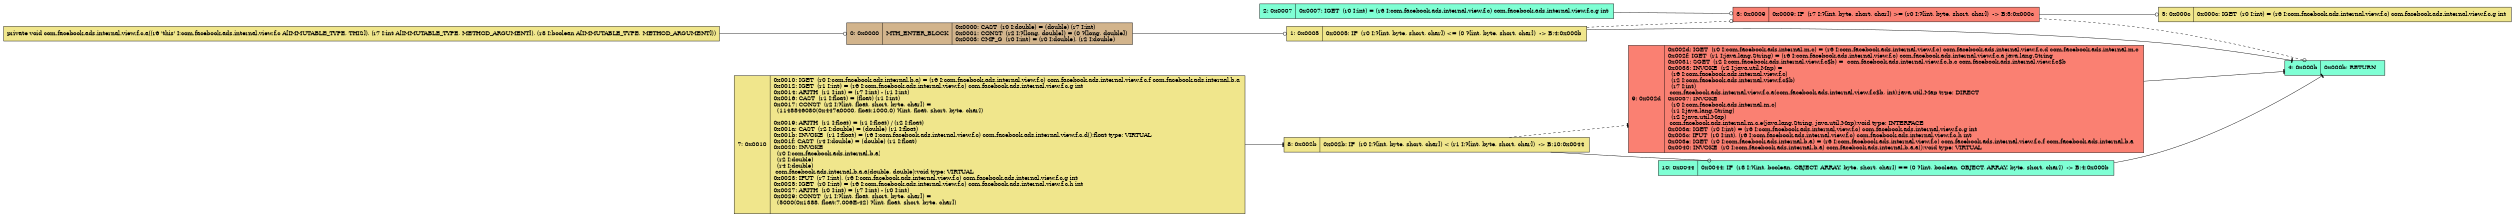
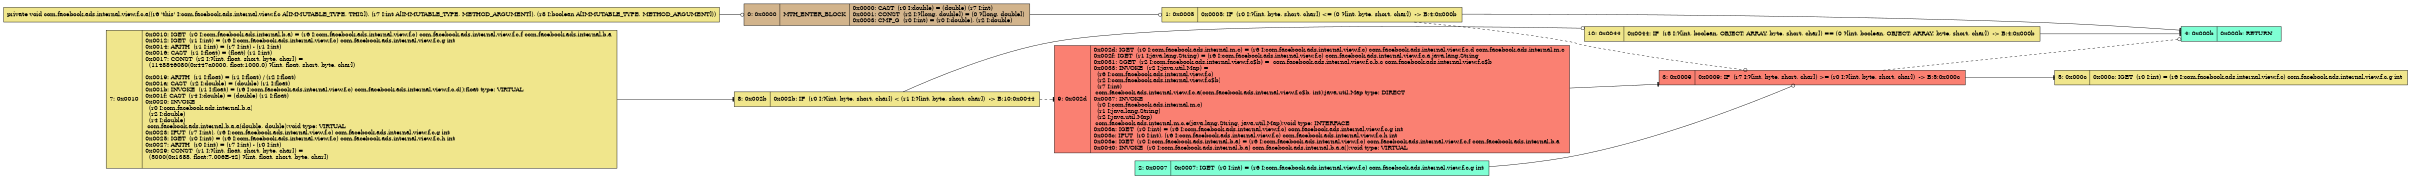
(2097, 14) -> (2009, 78)
(2213, 76) -> (1613, 86)
(1886, 168) -> (1812, 34)
